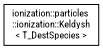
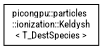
(51, 25) -> (51, 25)
